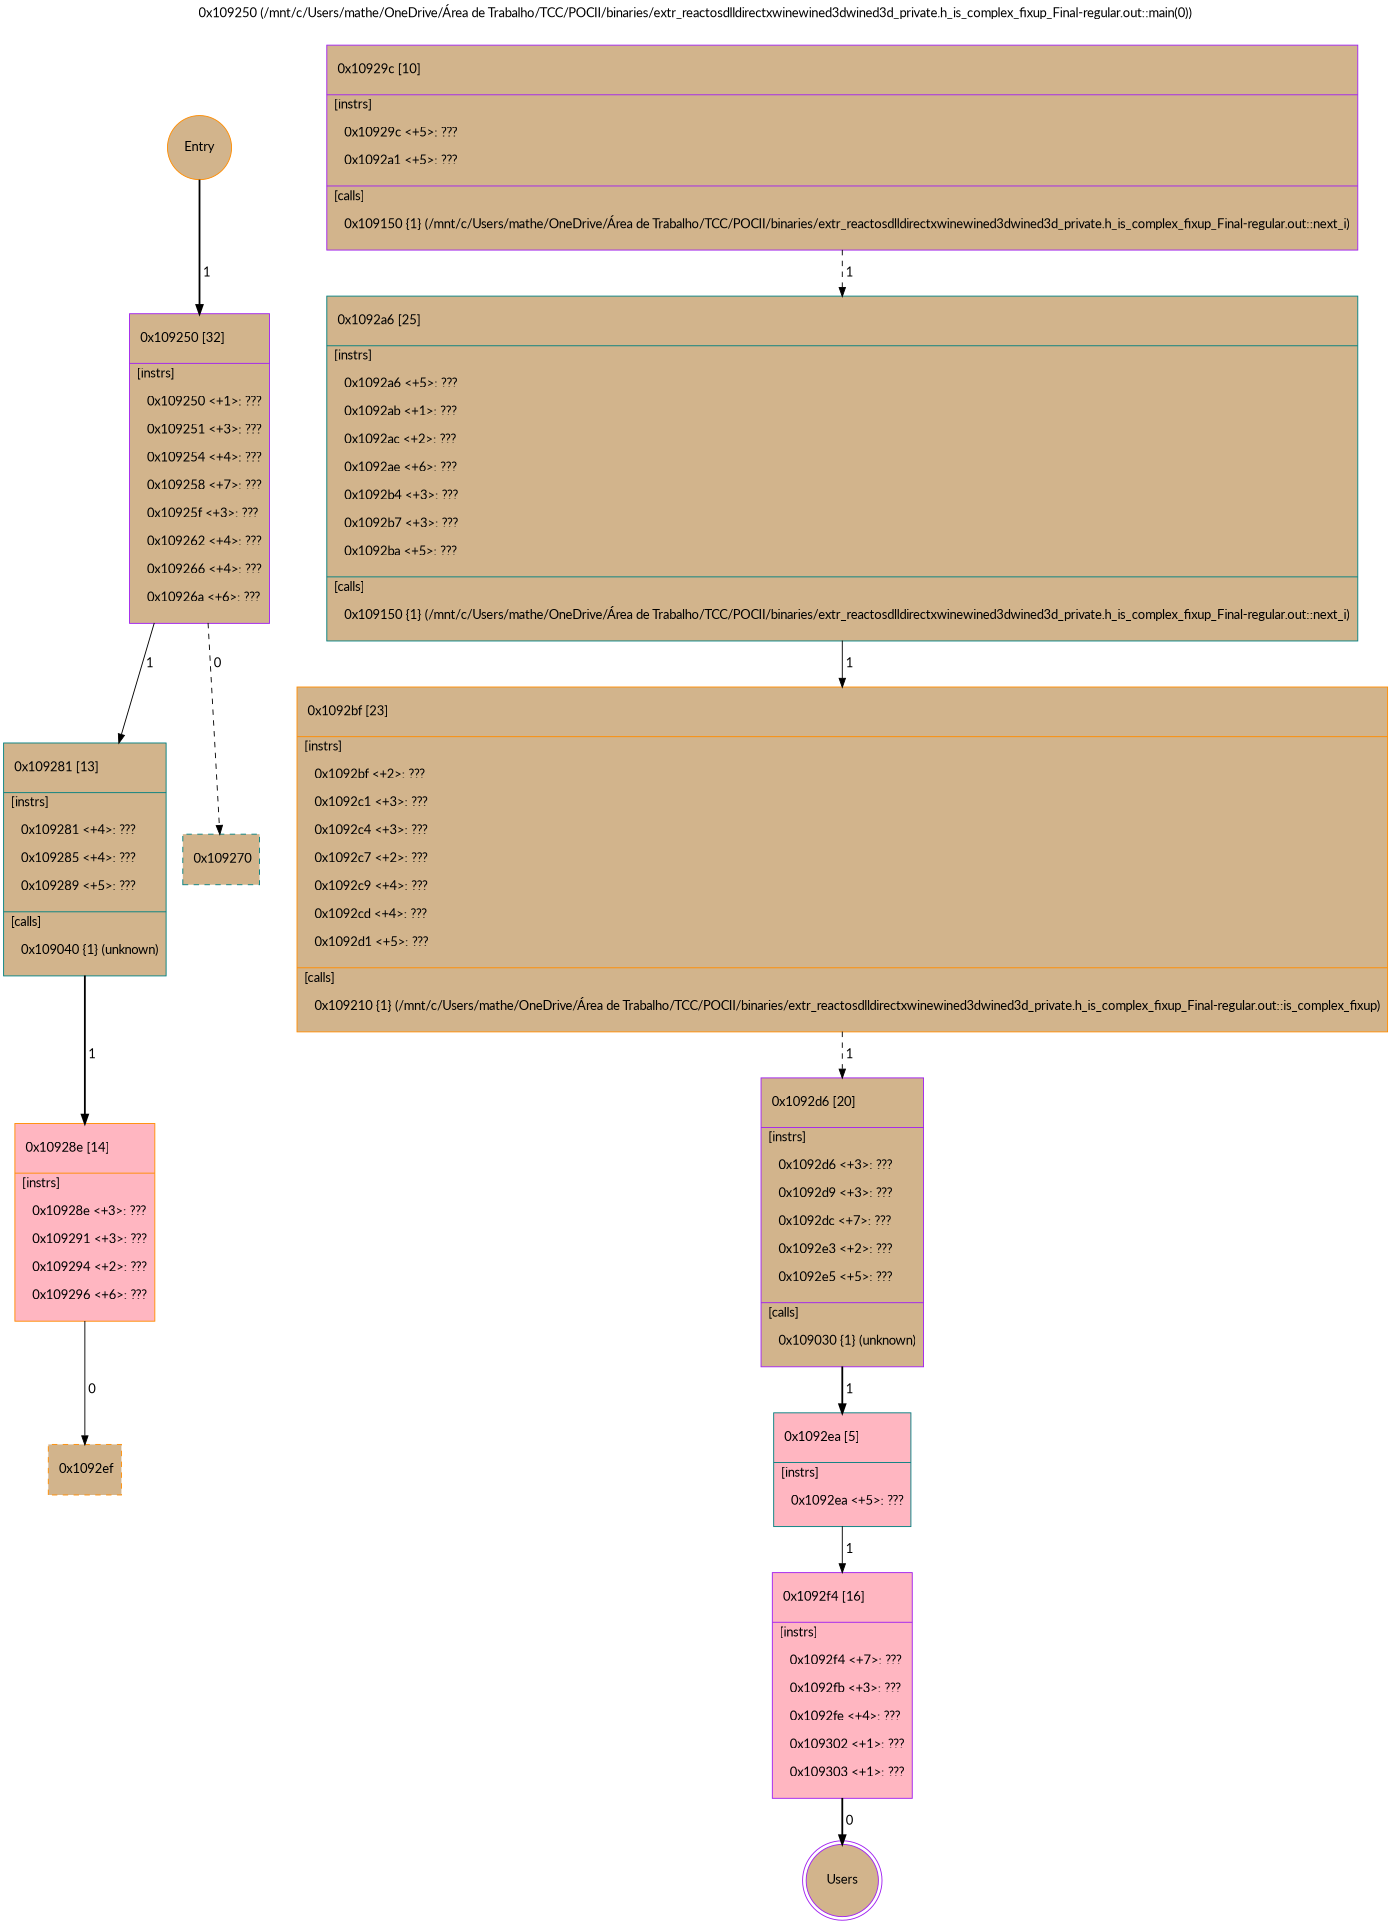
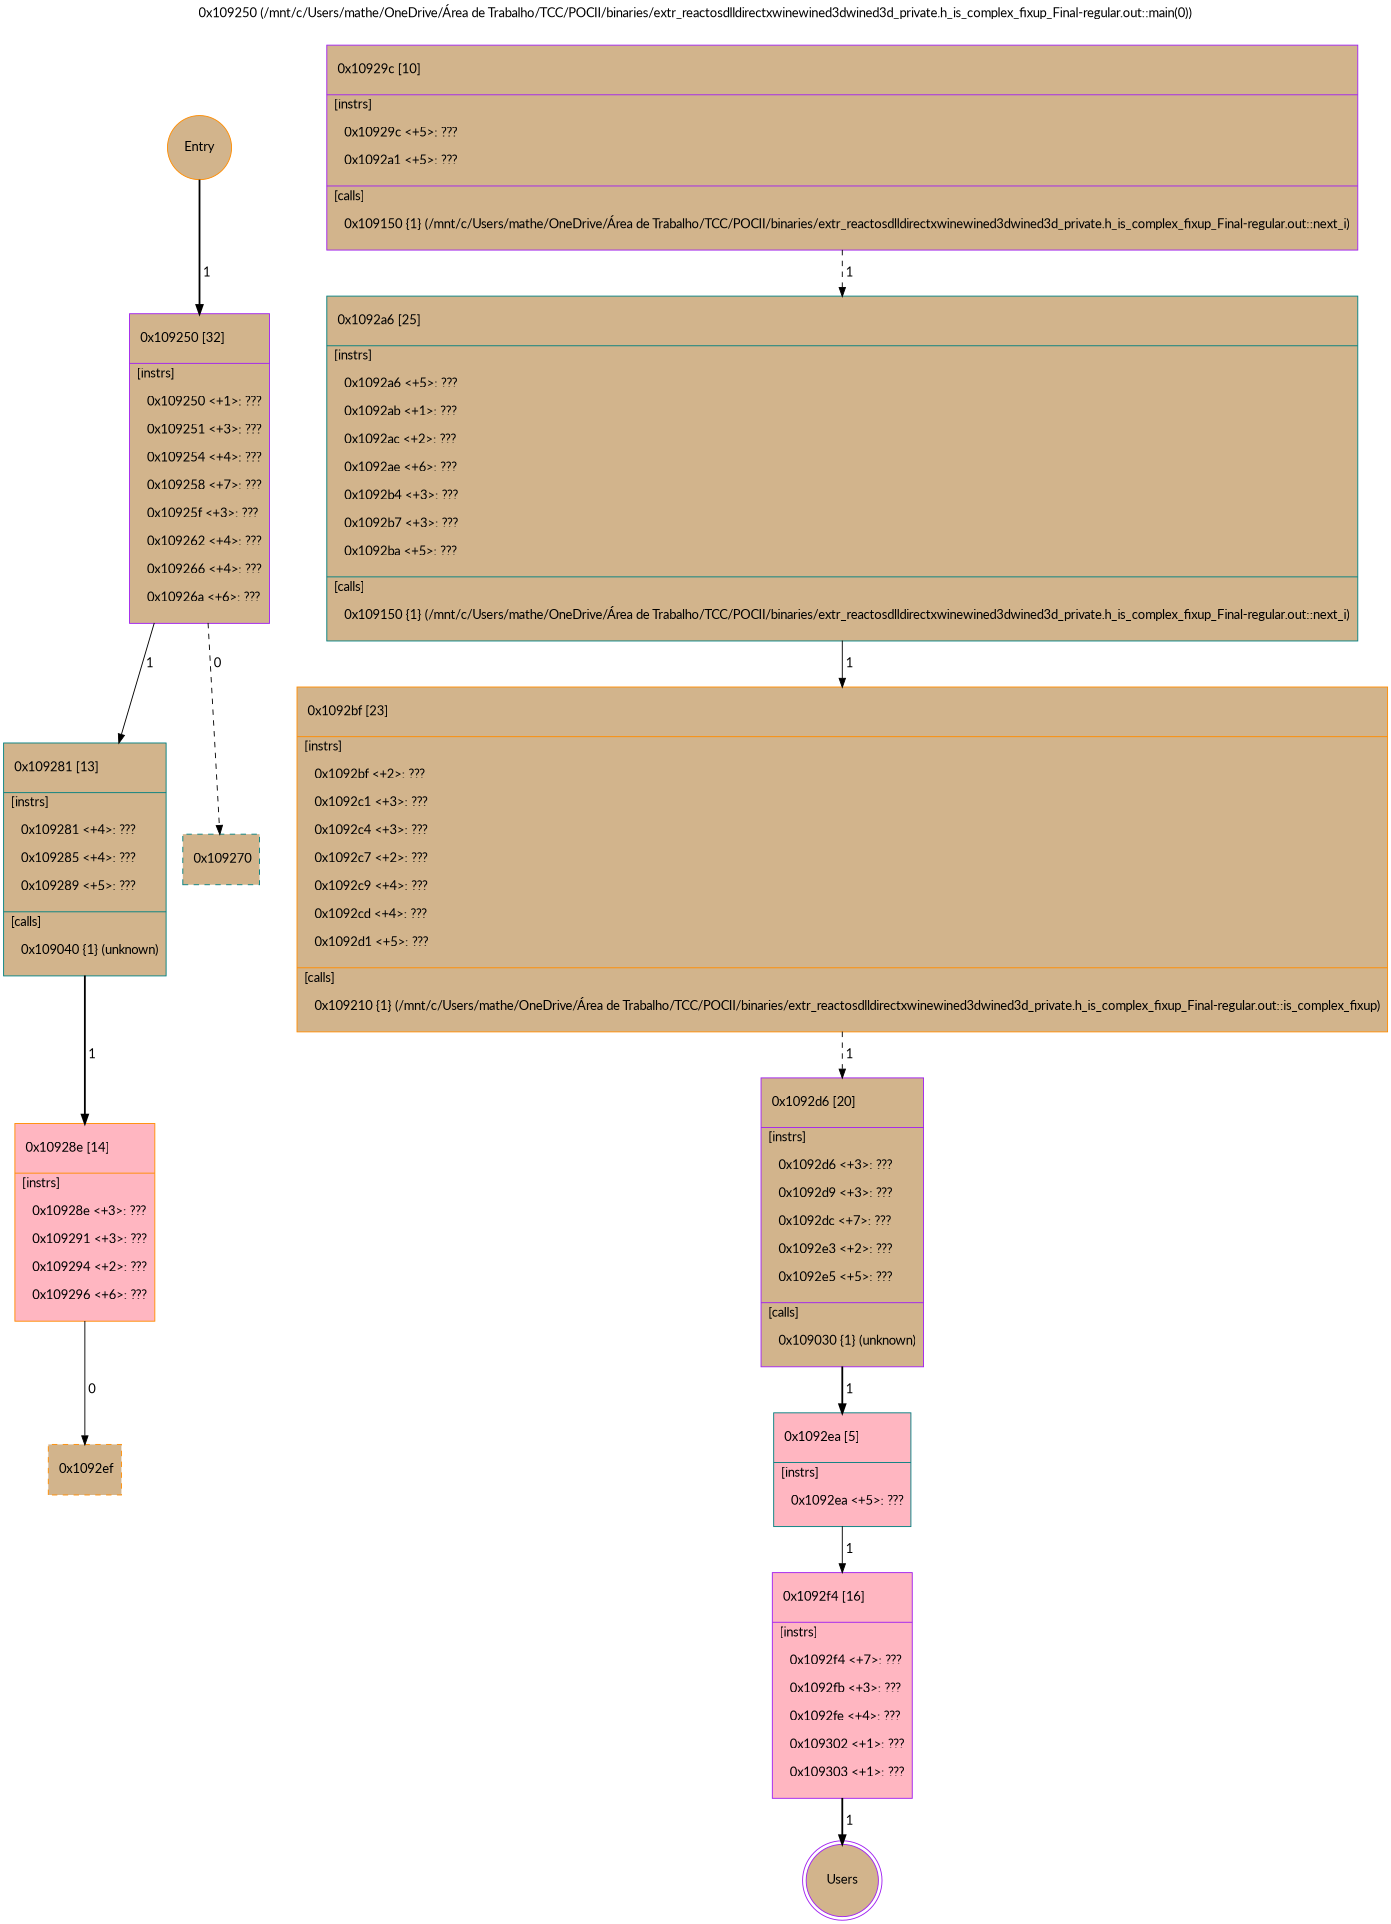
(848, 1821) -> (848, 1821)
